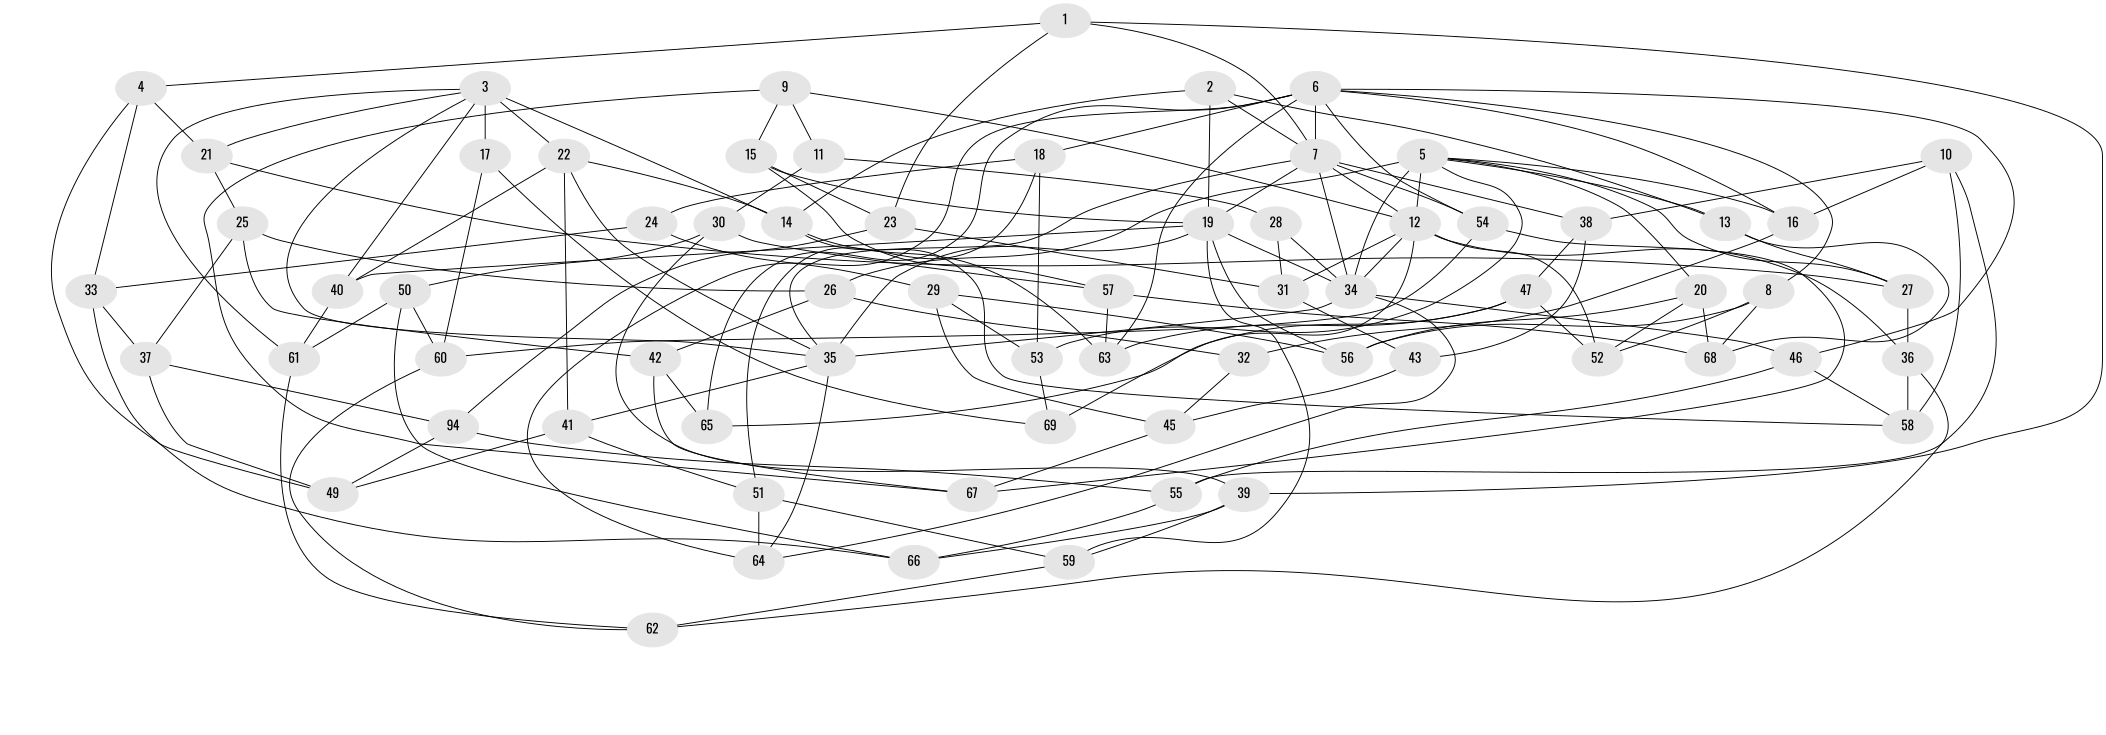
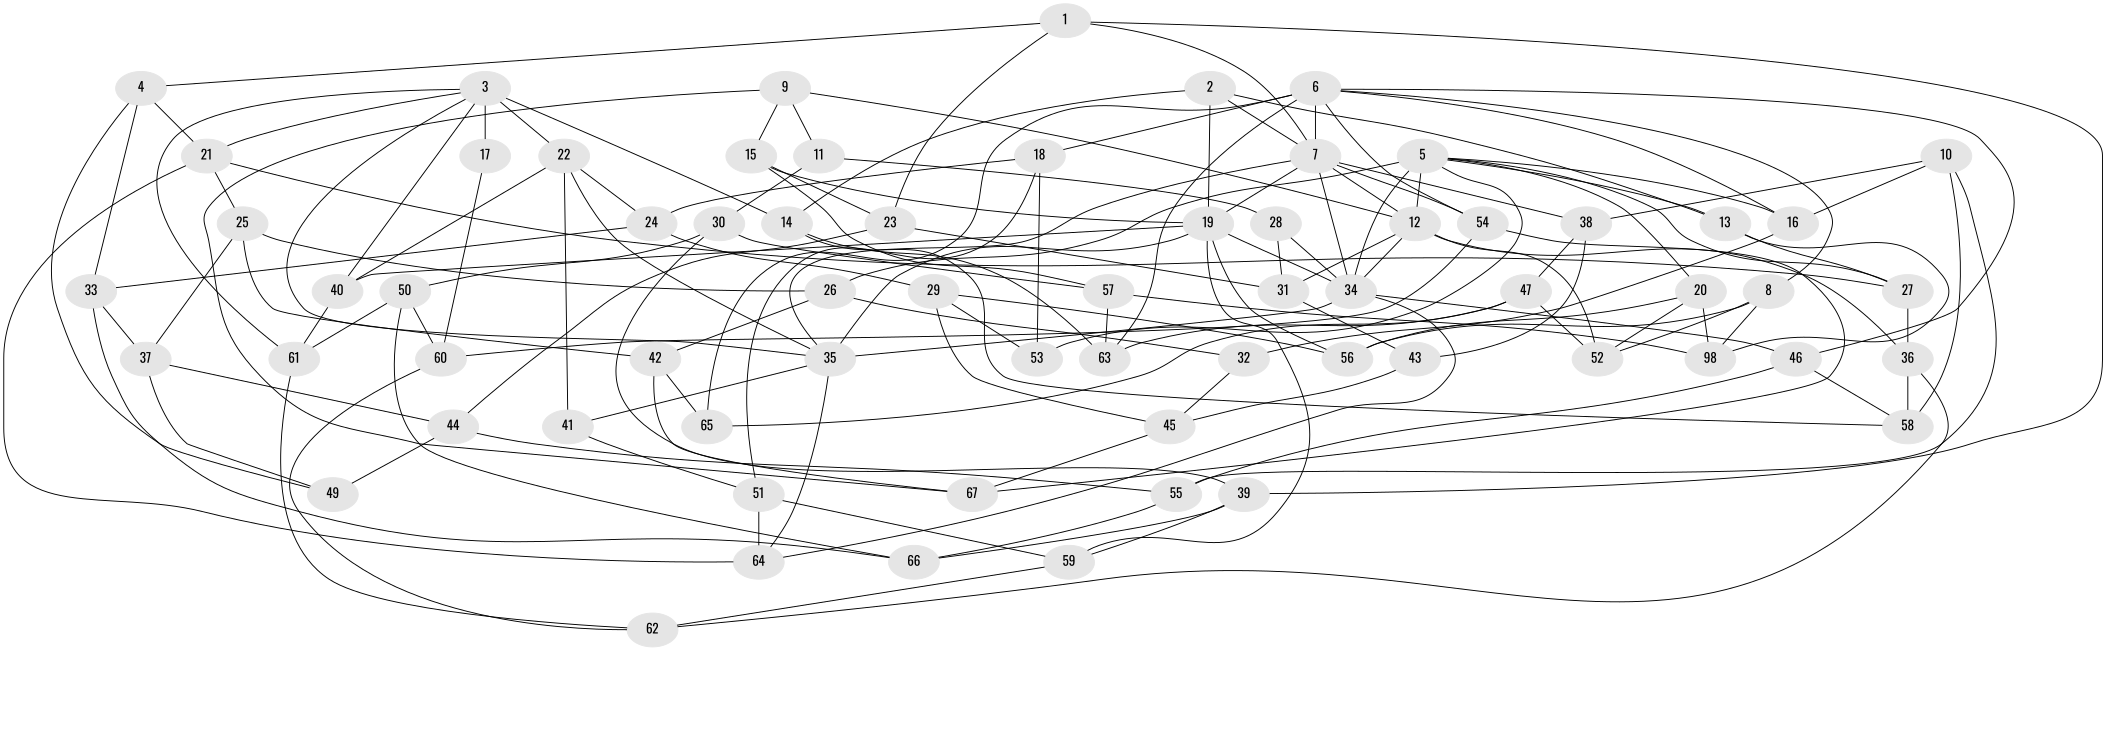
(679, 184) -> (608, 190)
(758, 267) -> (176, 507)
(1710, 359) -> (1710, 359)
(453, 427) -> (453, 427)
(1050, 427) -> none
(441, 463) -> none
